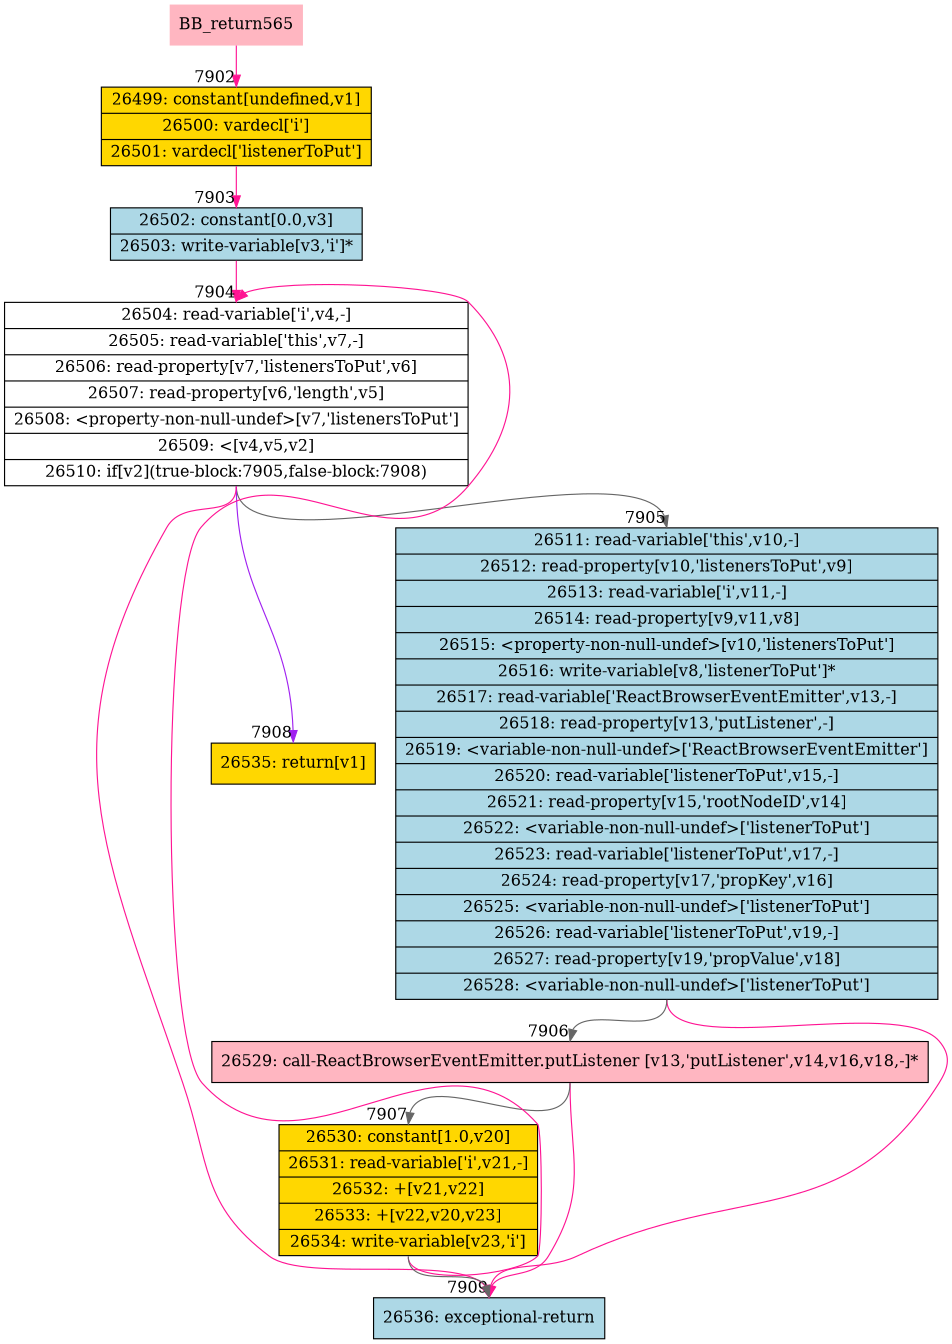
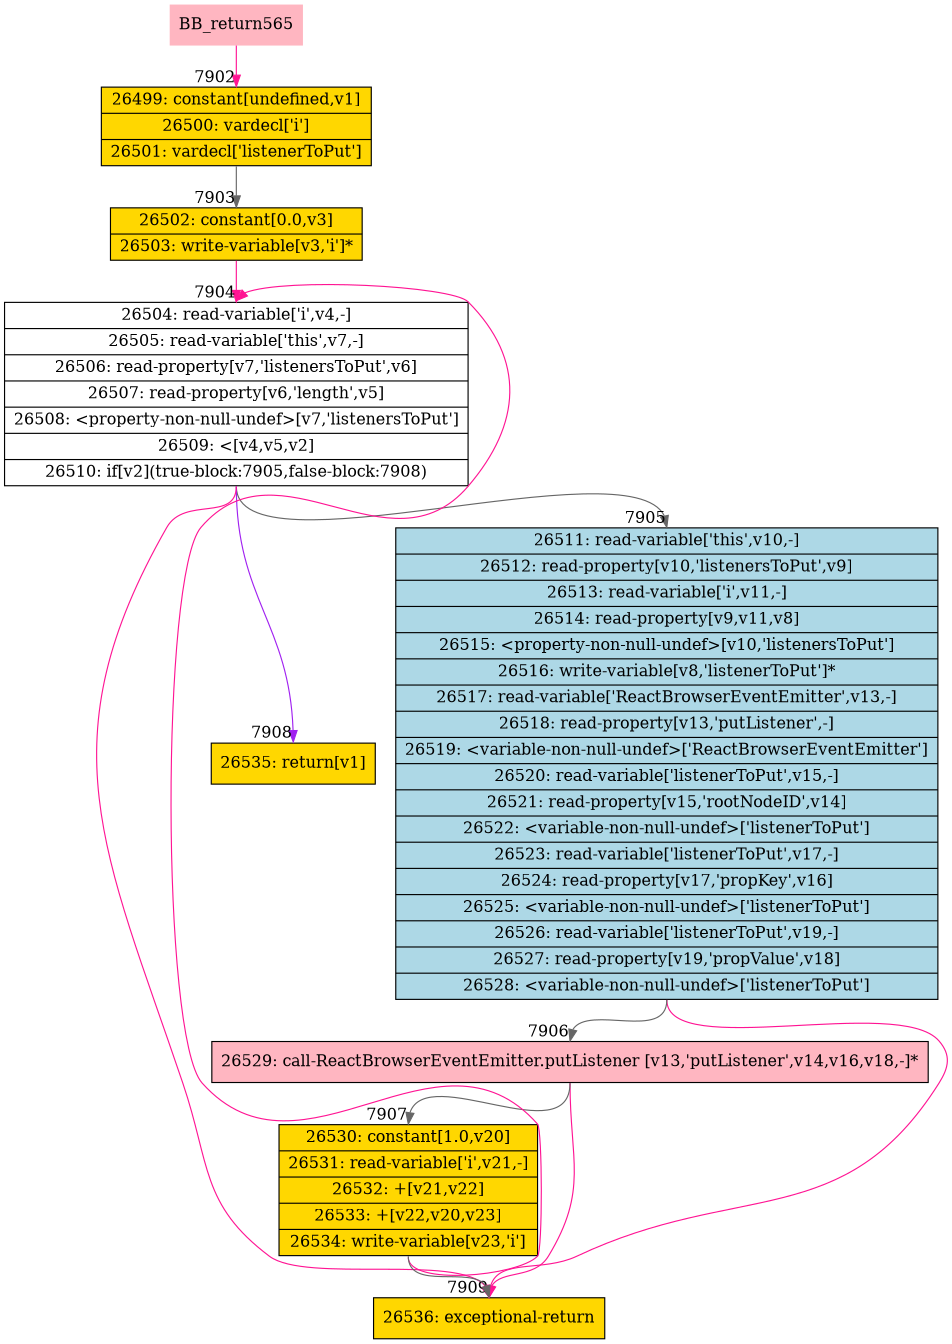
(236, 181) -> (236, 181)
(236, 234) -> (236, 234)
(489, 1318) -> (489, 1318)
